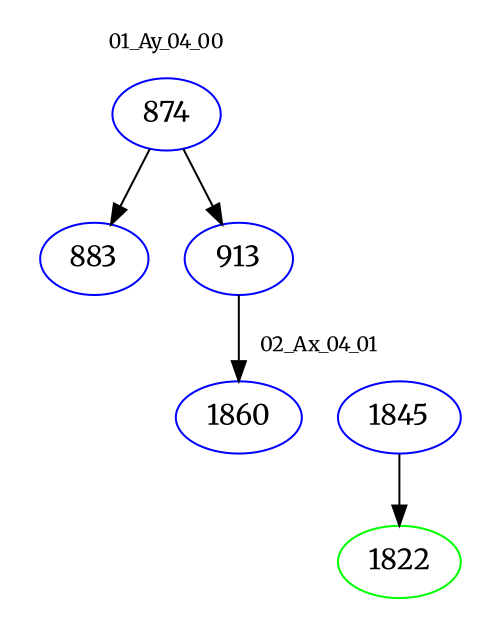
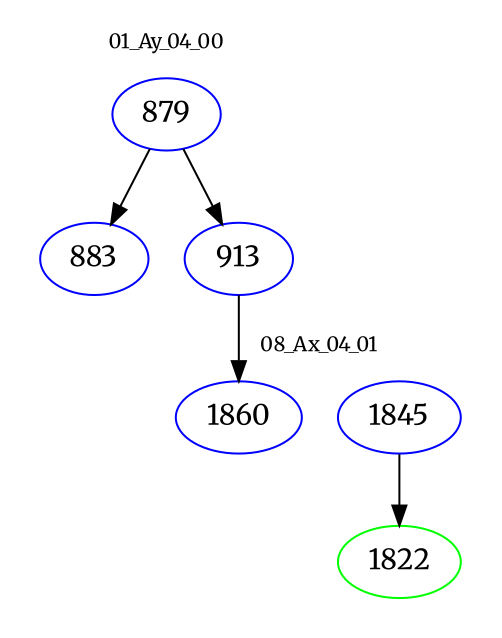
(167, 114) -> (167, 114)
(319, 346) -> (319, 346)
